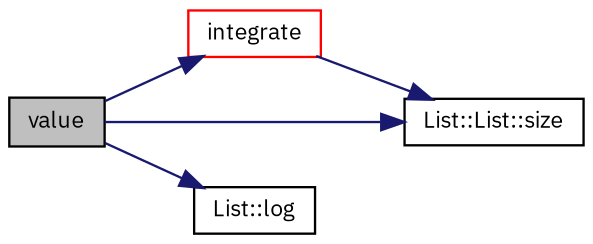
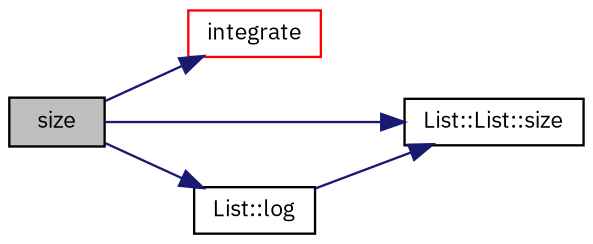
(363, 74) -> (363, 170)
(57, 122) -> (57, 122)
